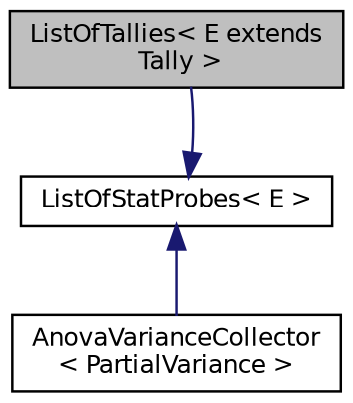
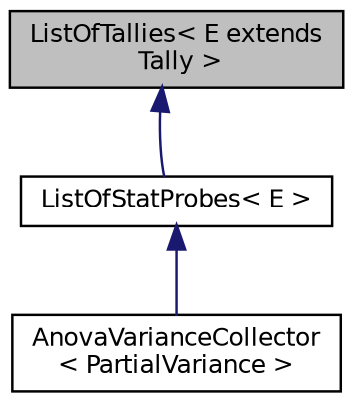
(193, 120) -> (160, 145)
